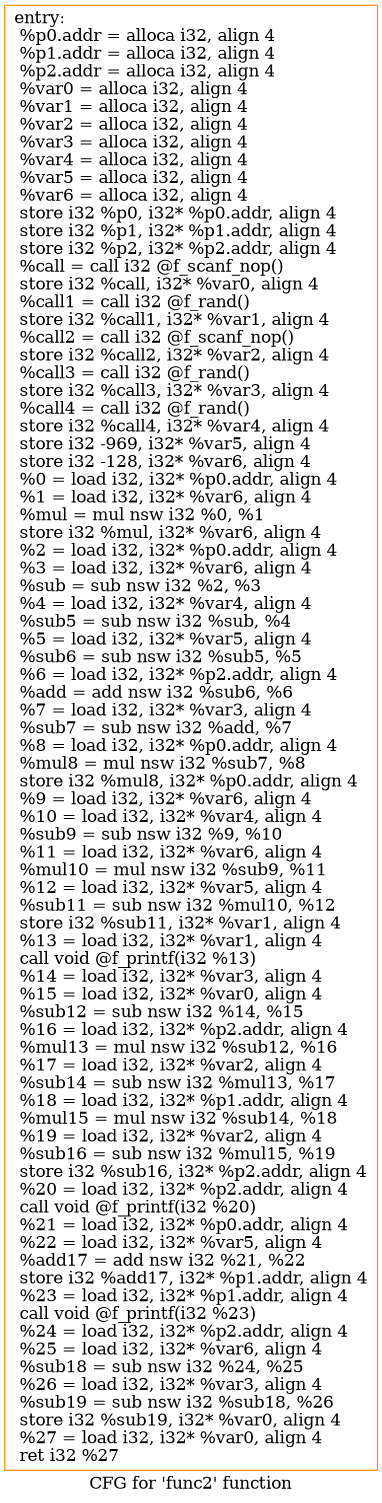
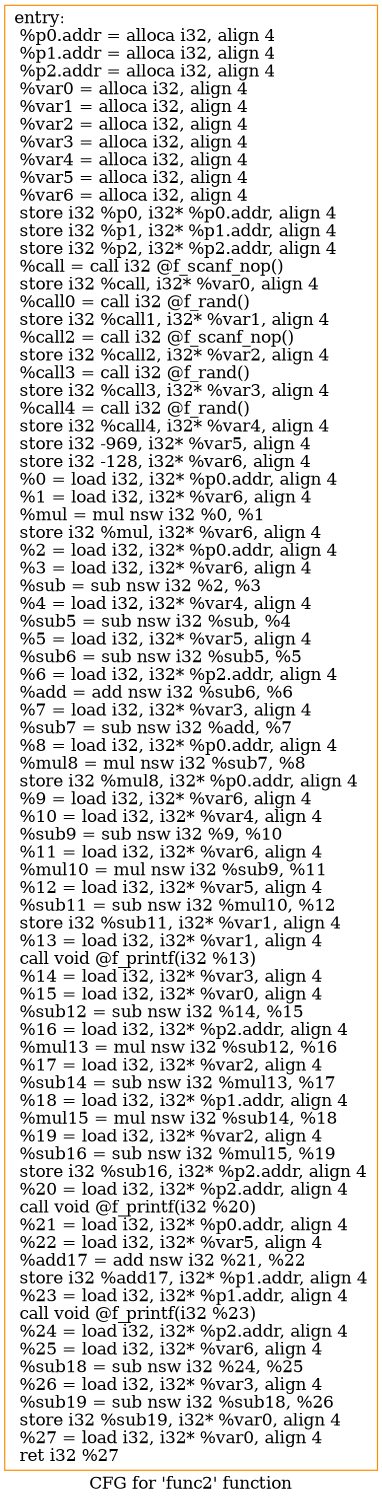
(132, 302) -> (132, 302)
